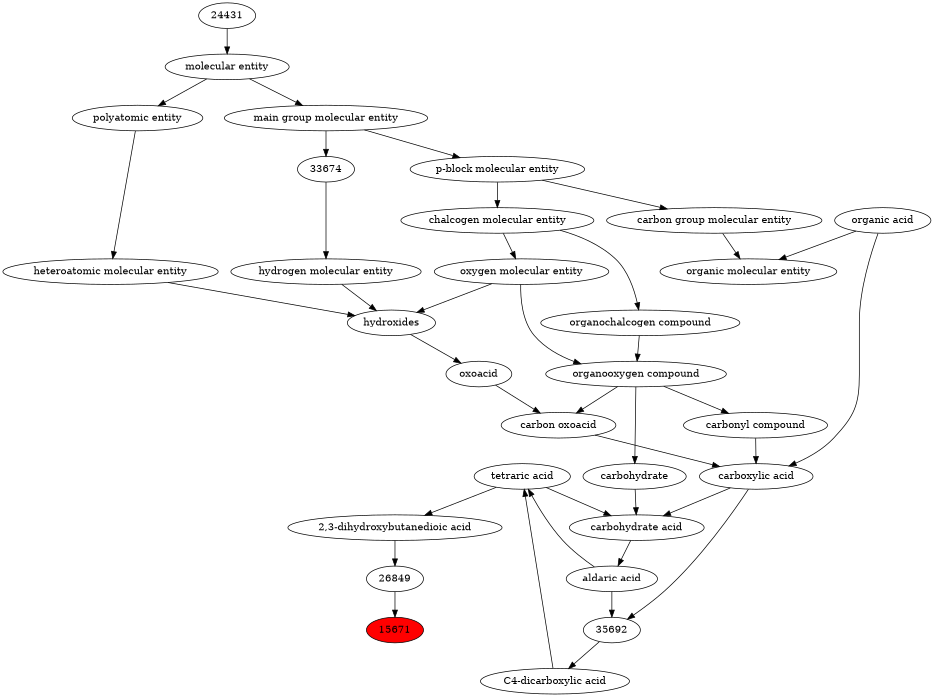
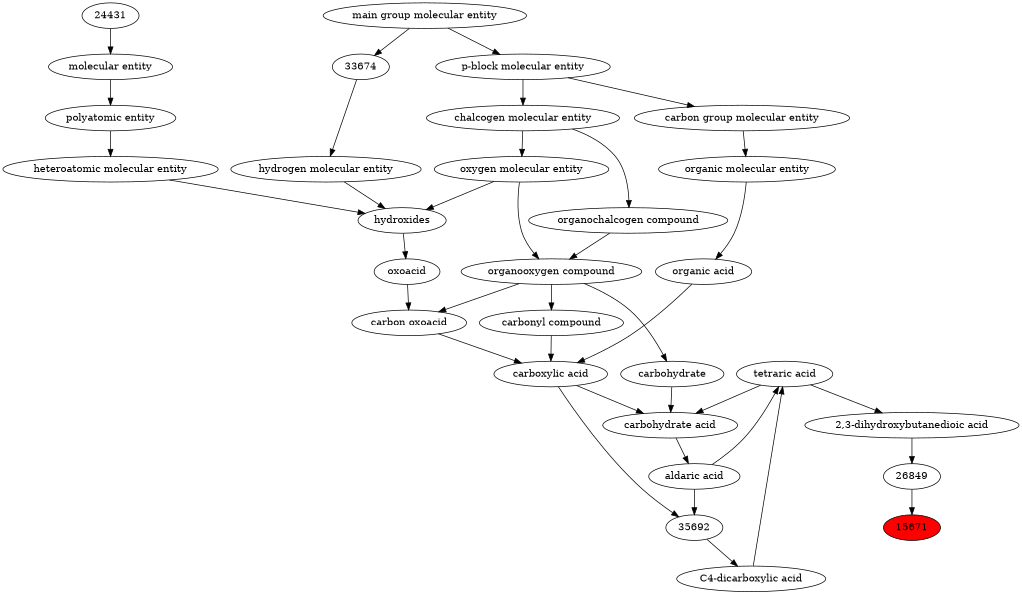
(273, 91) -> none
(821, 244) -> (739, 220)
